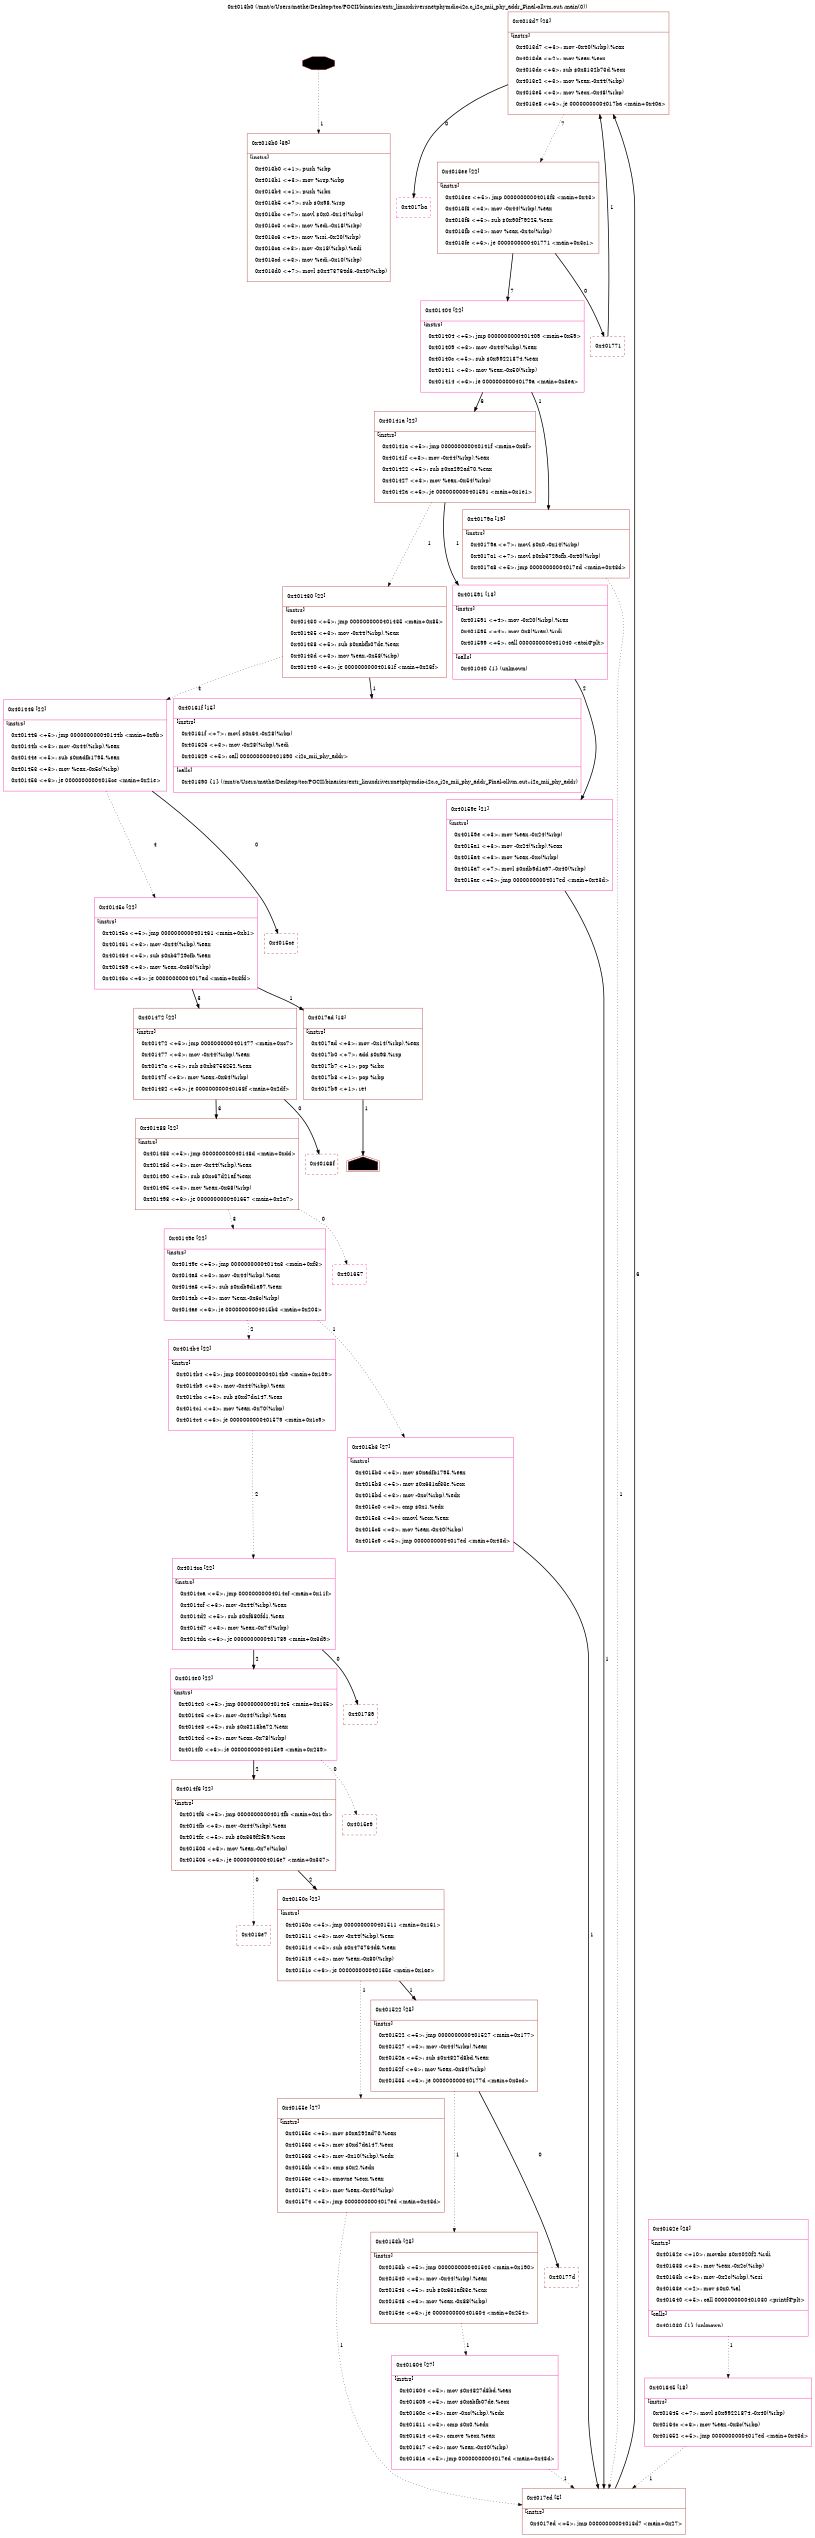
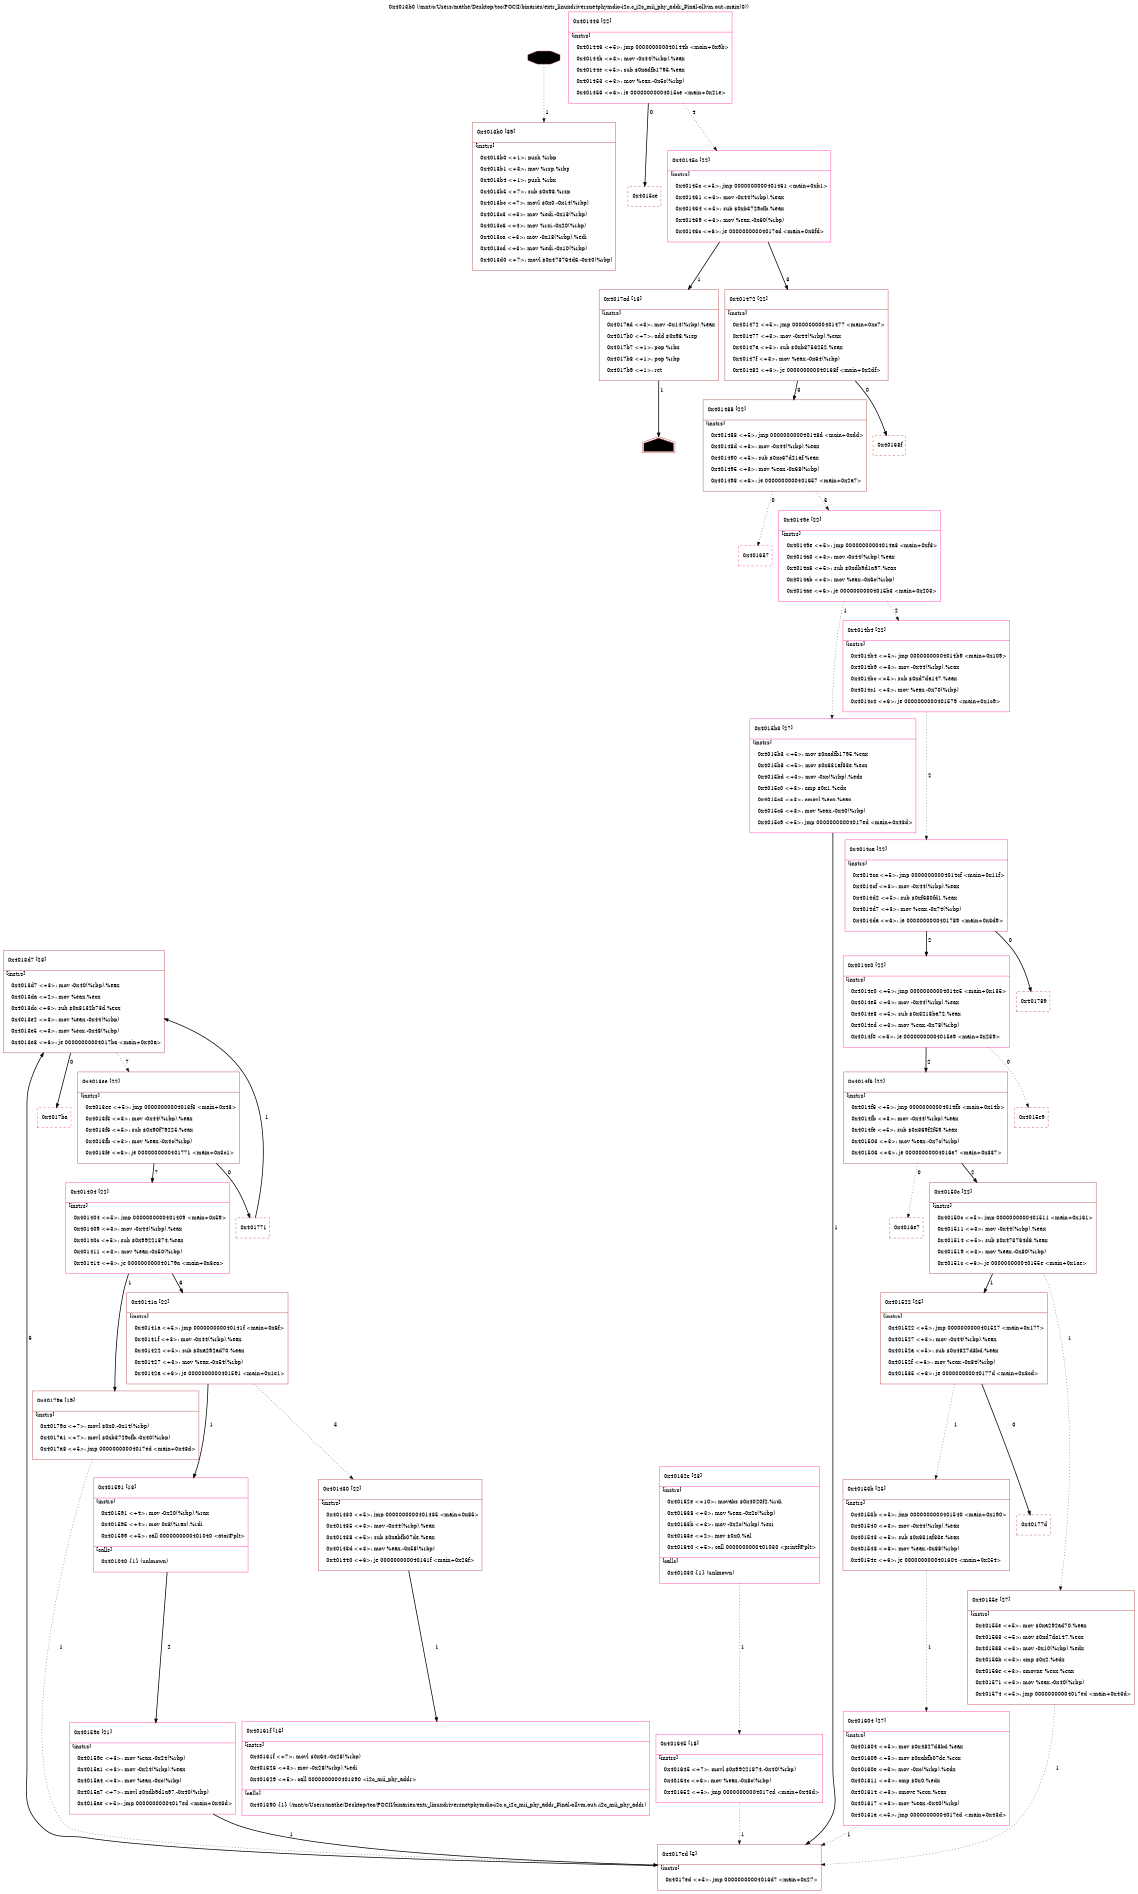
(429, 544) -> (335, 1425)
(226, 676) -> none
